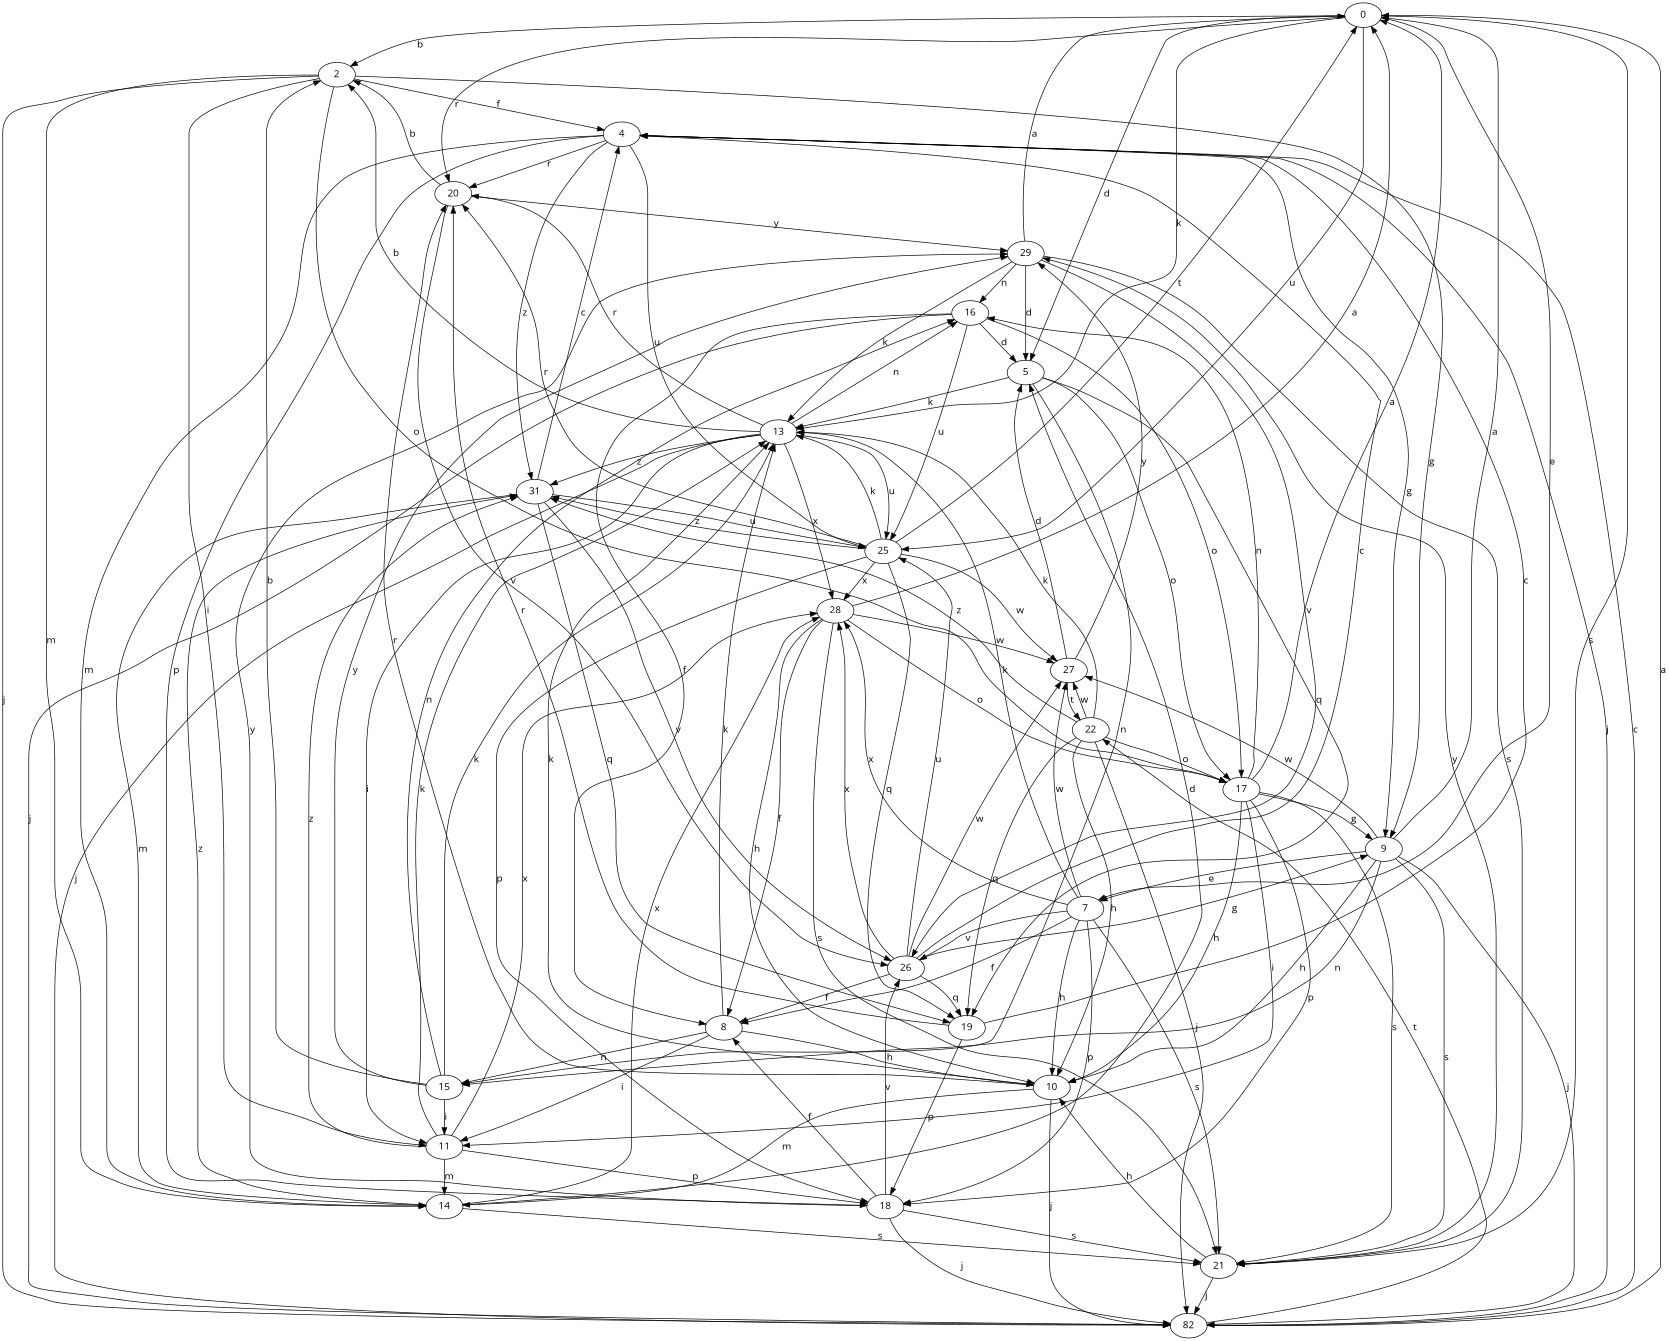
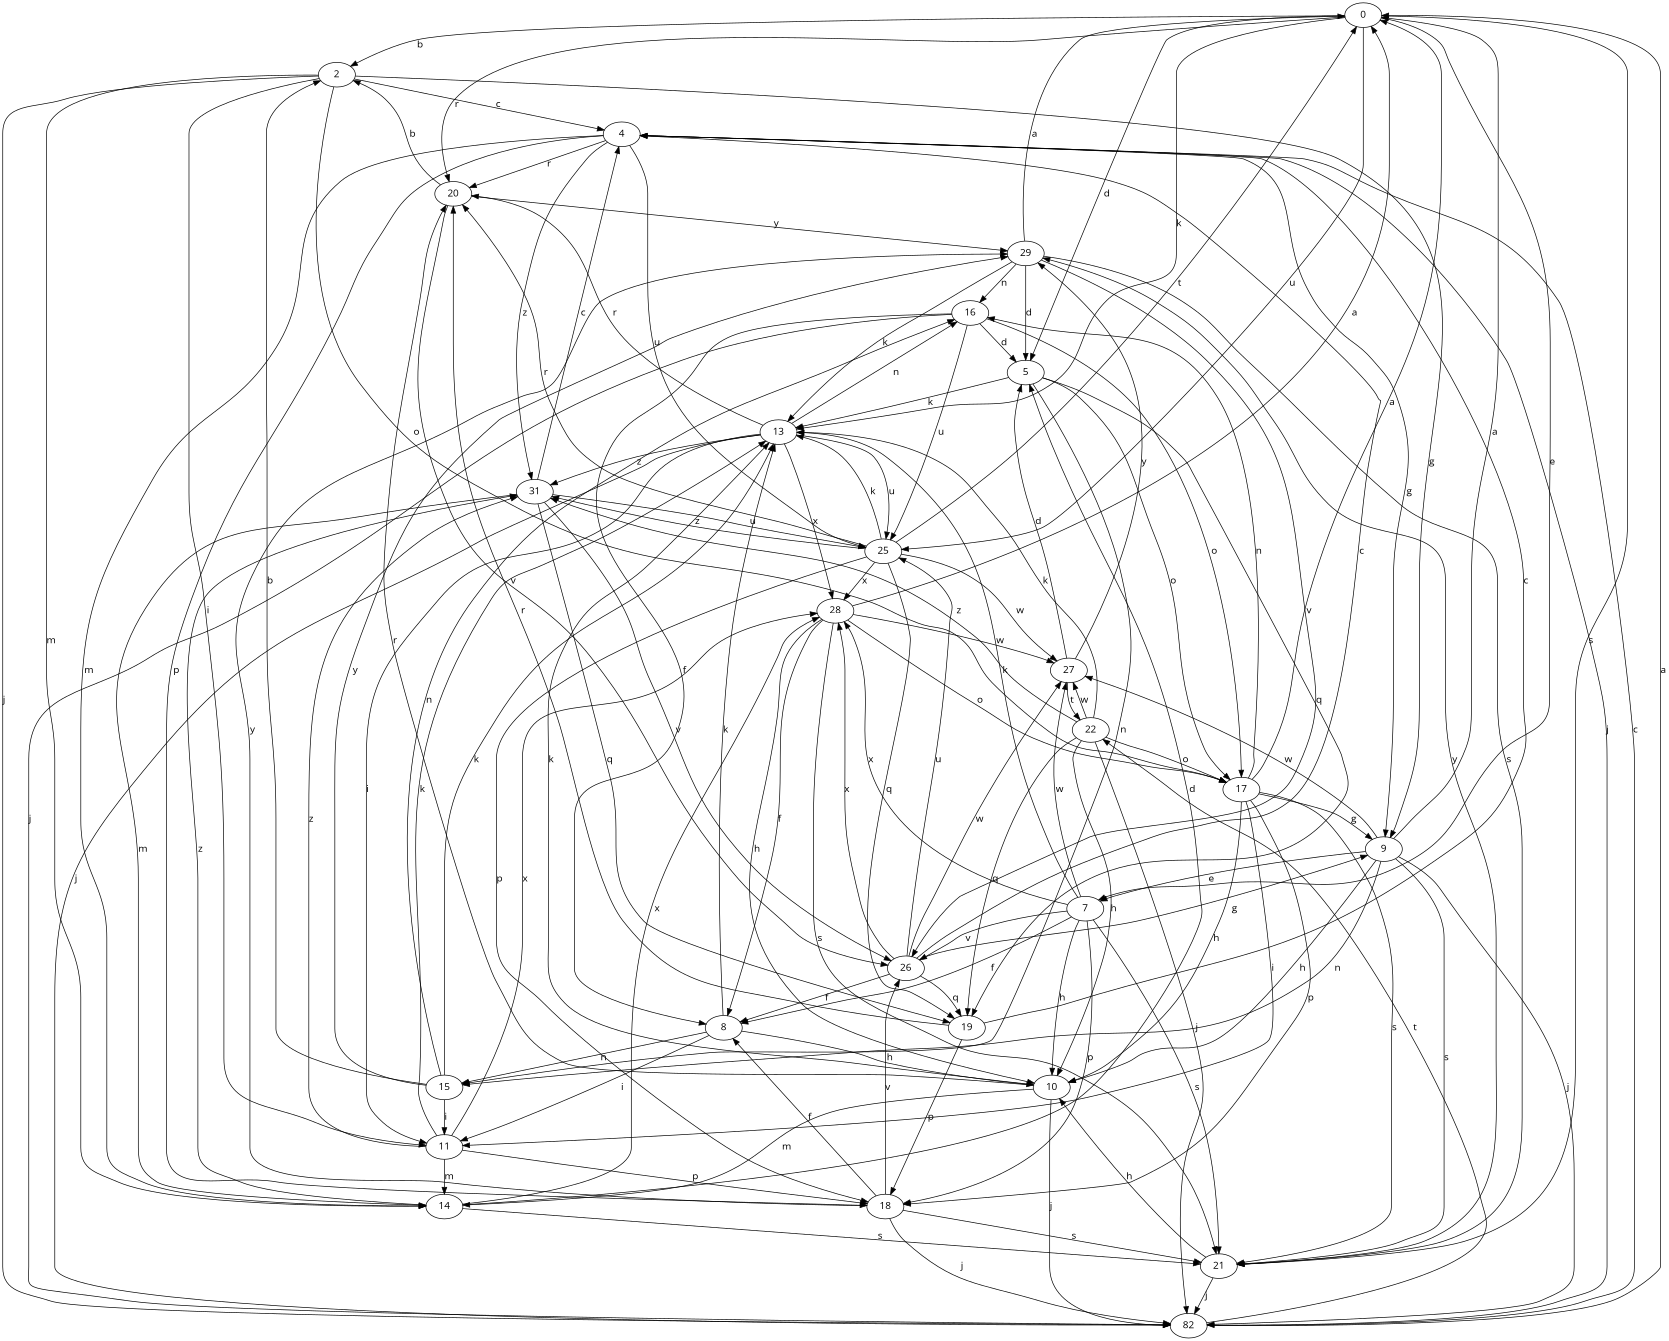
(498, 104) -> (498, 104)
(477, 345) -> none
